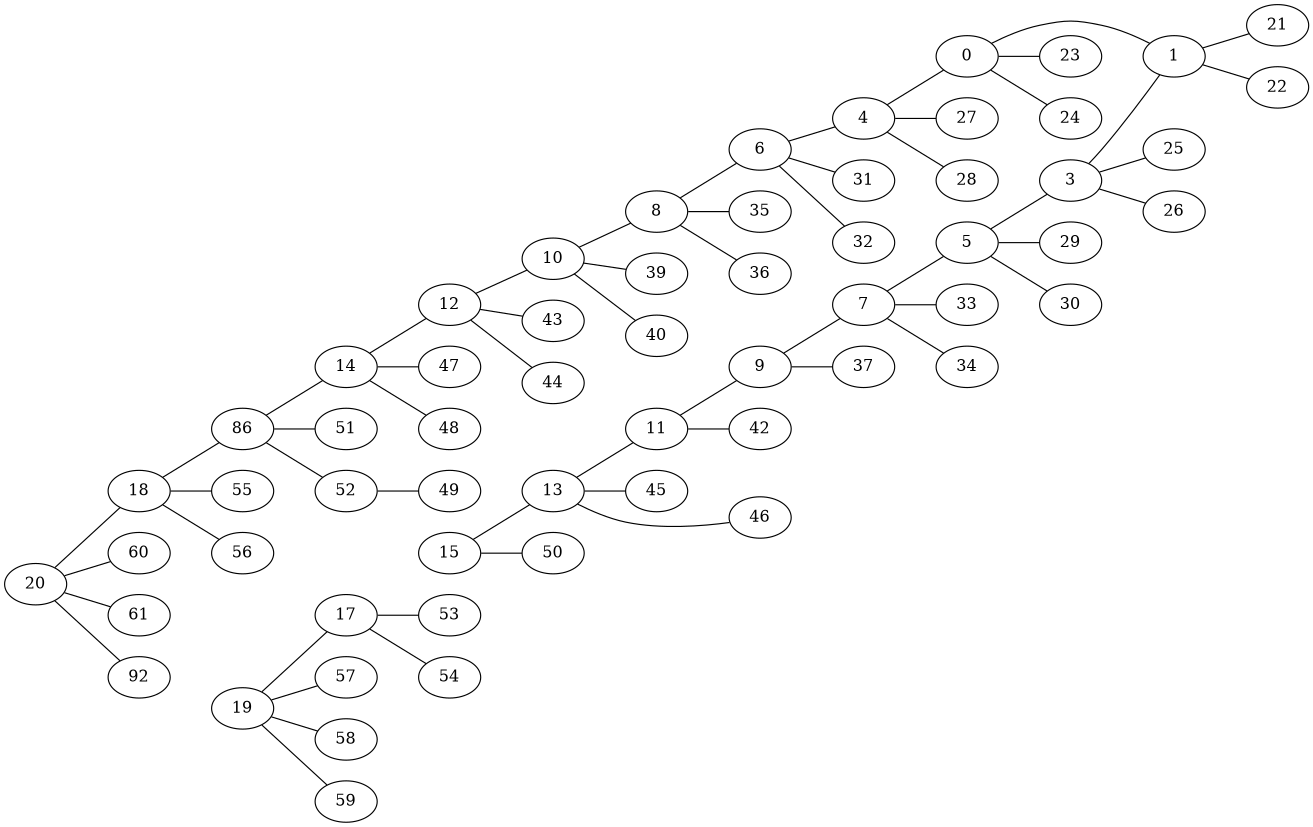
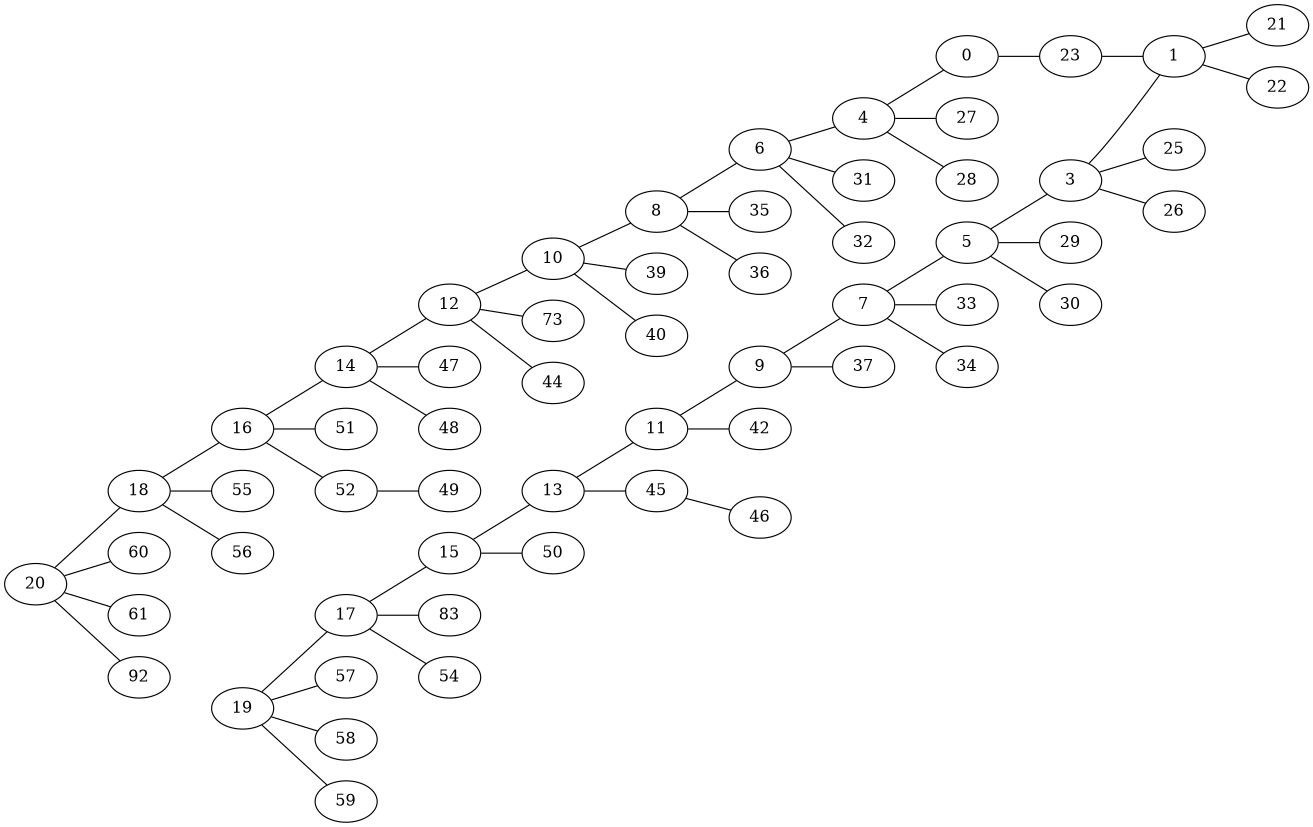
(1071, 21) -> (1123, 56)
(1071, 118) -> none
(553, 321) -> (553, 321)
(243, 429) -> (243, 429)
(652, 526) -> (708, 504)
none -> (398, 584)
(450, 615) -> (450, 615)
